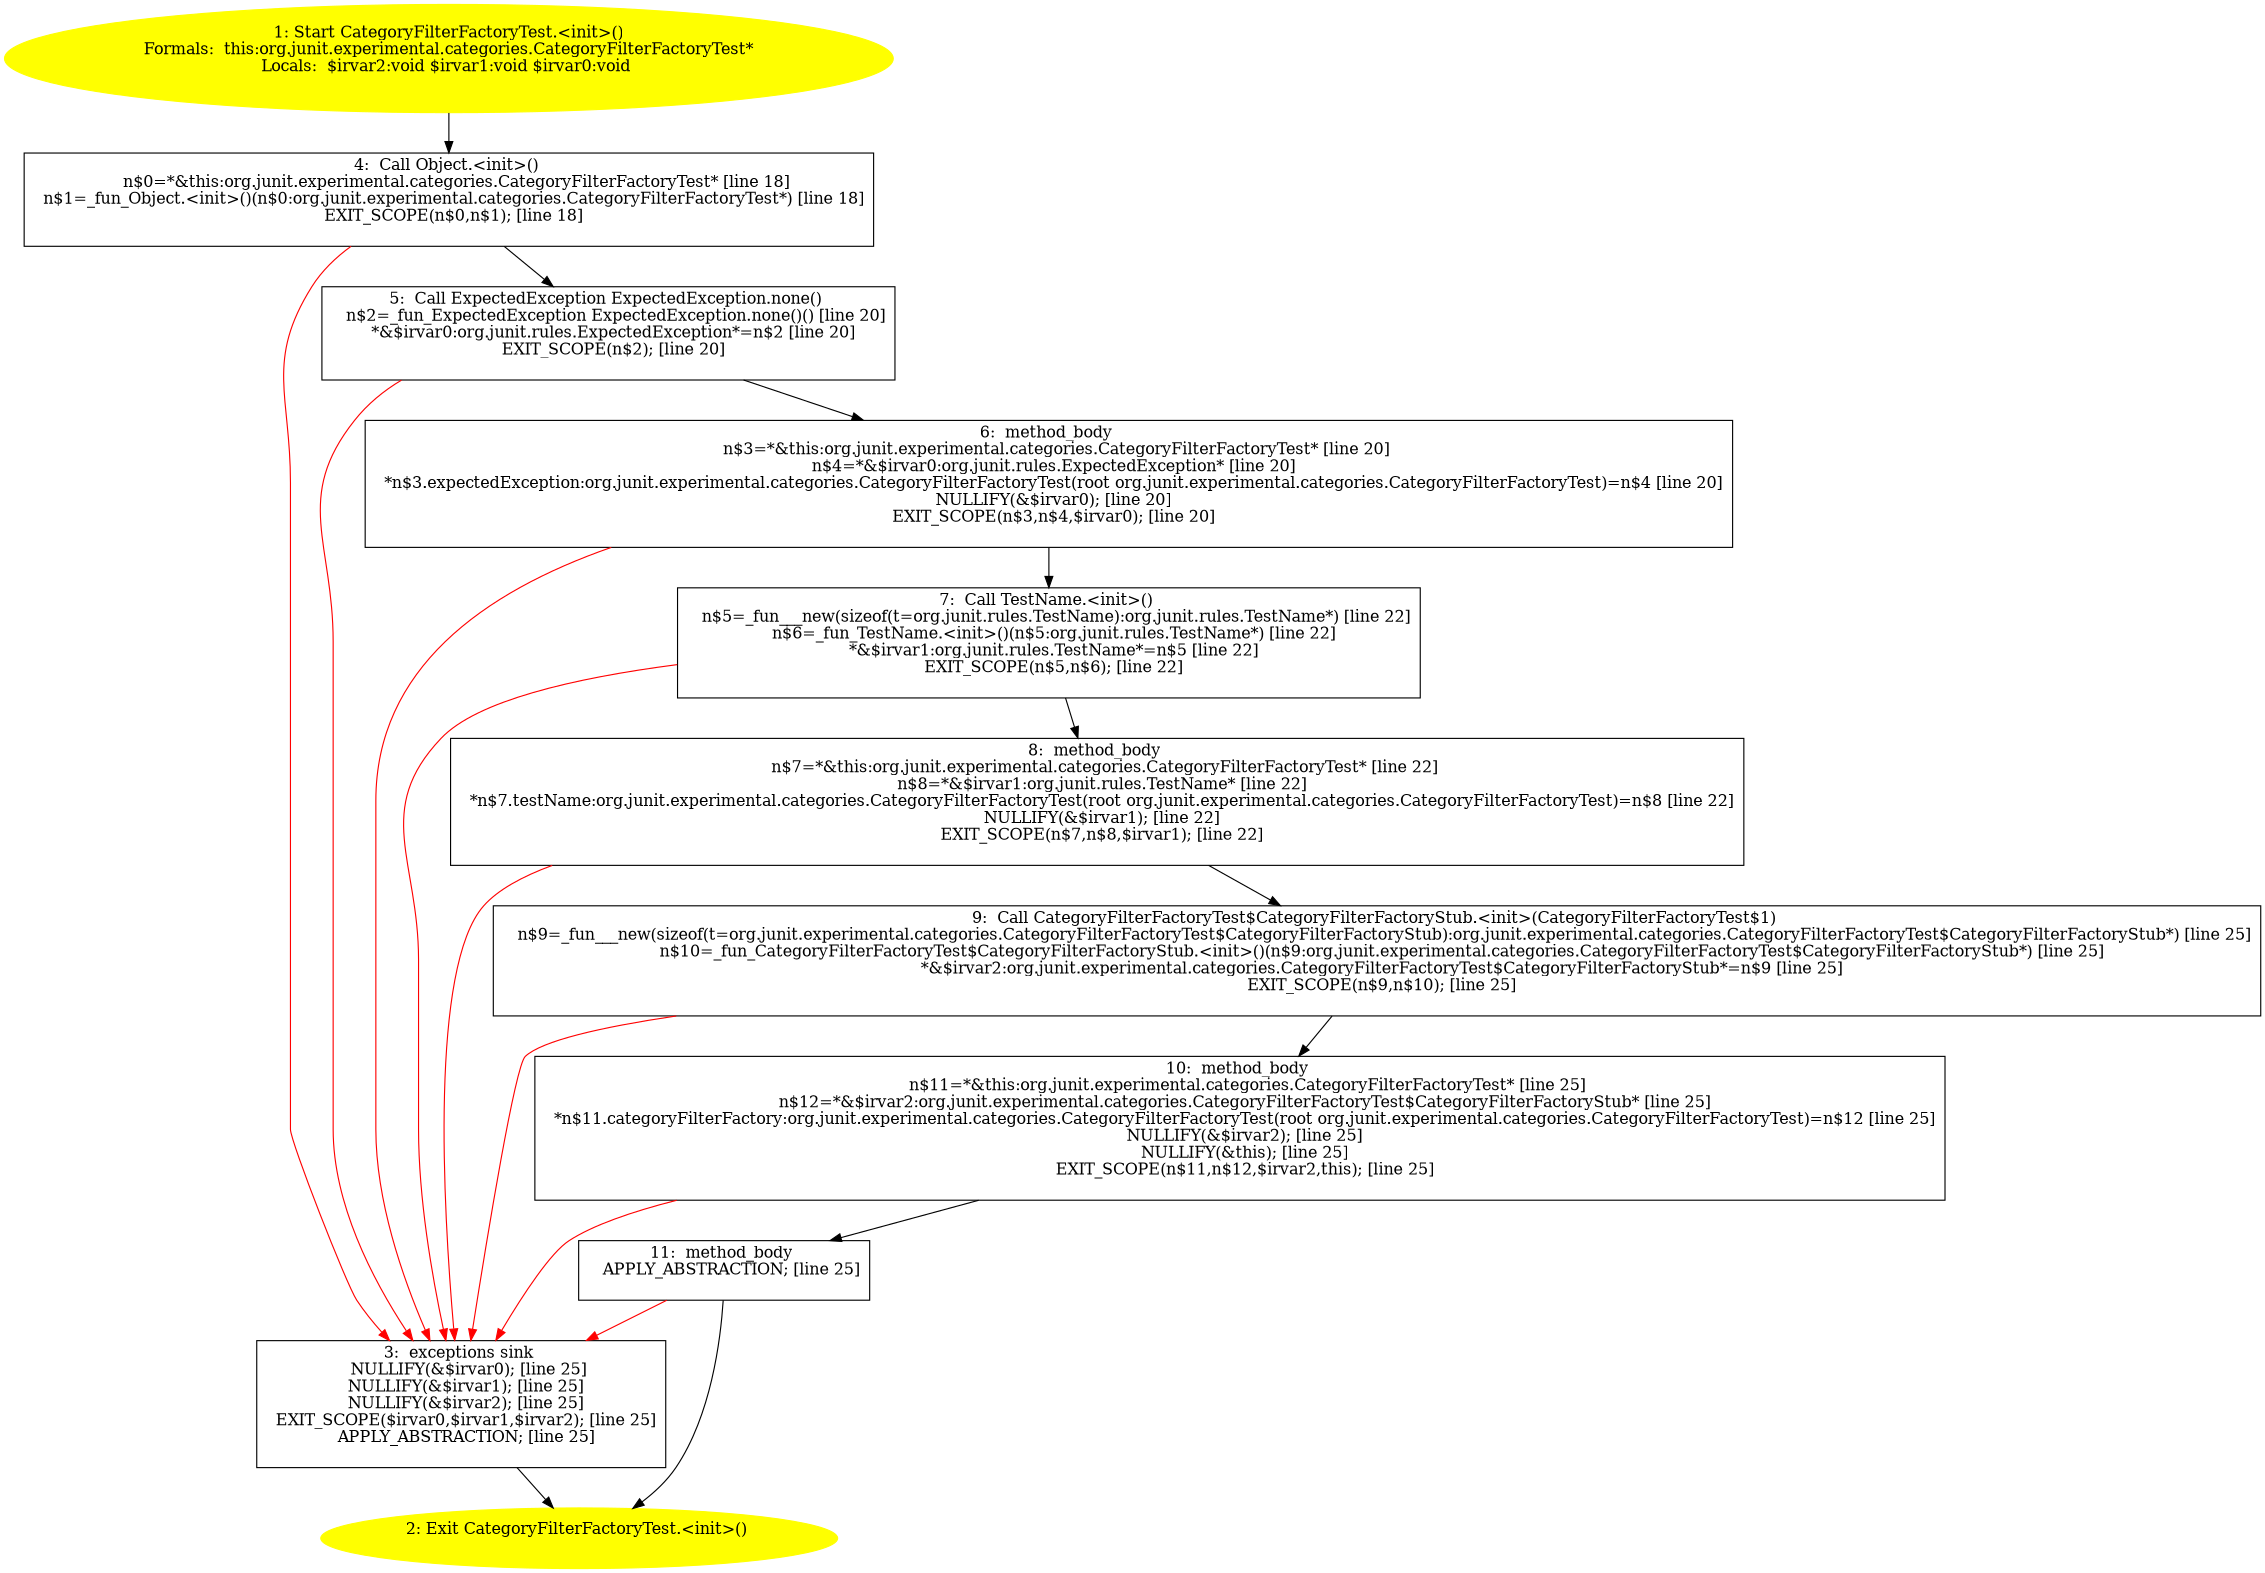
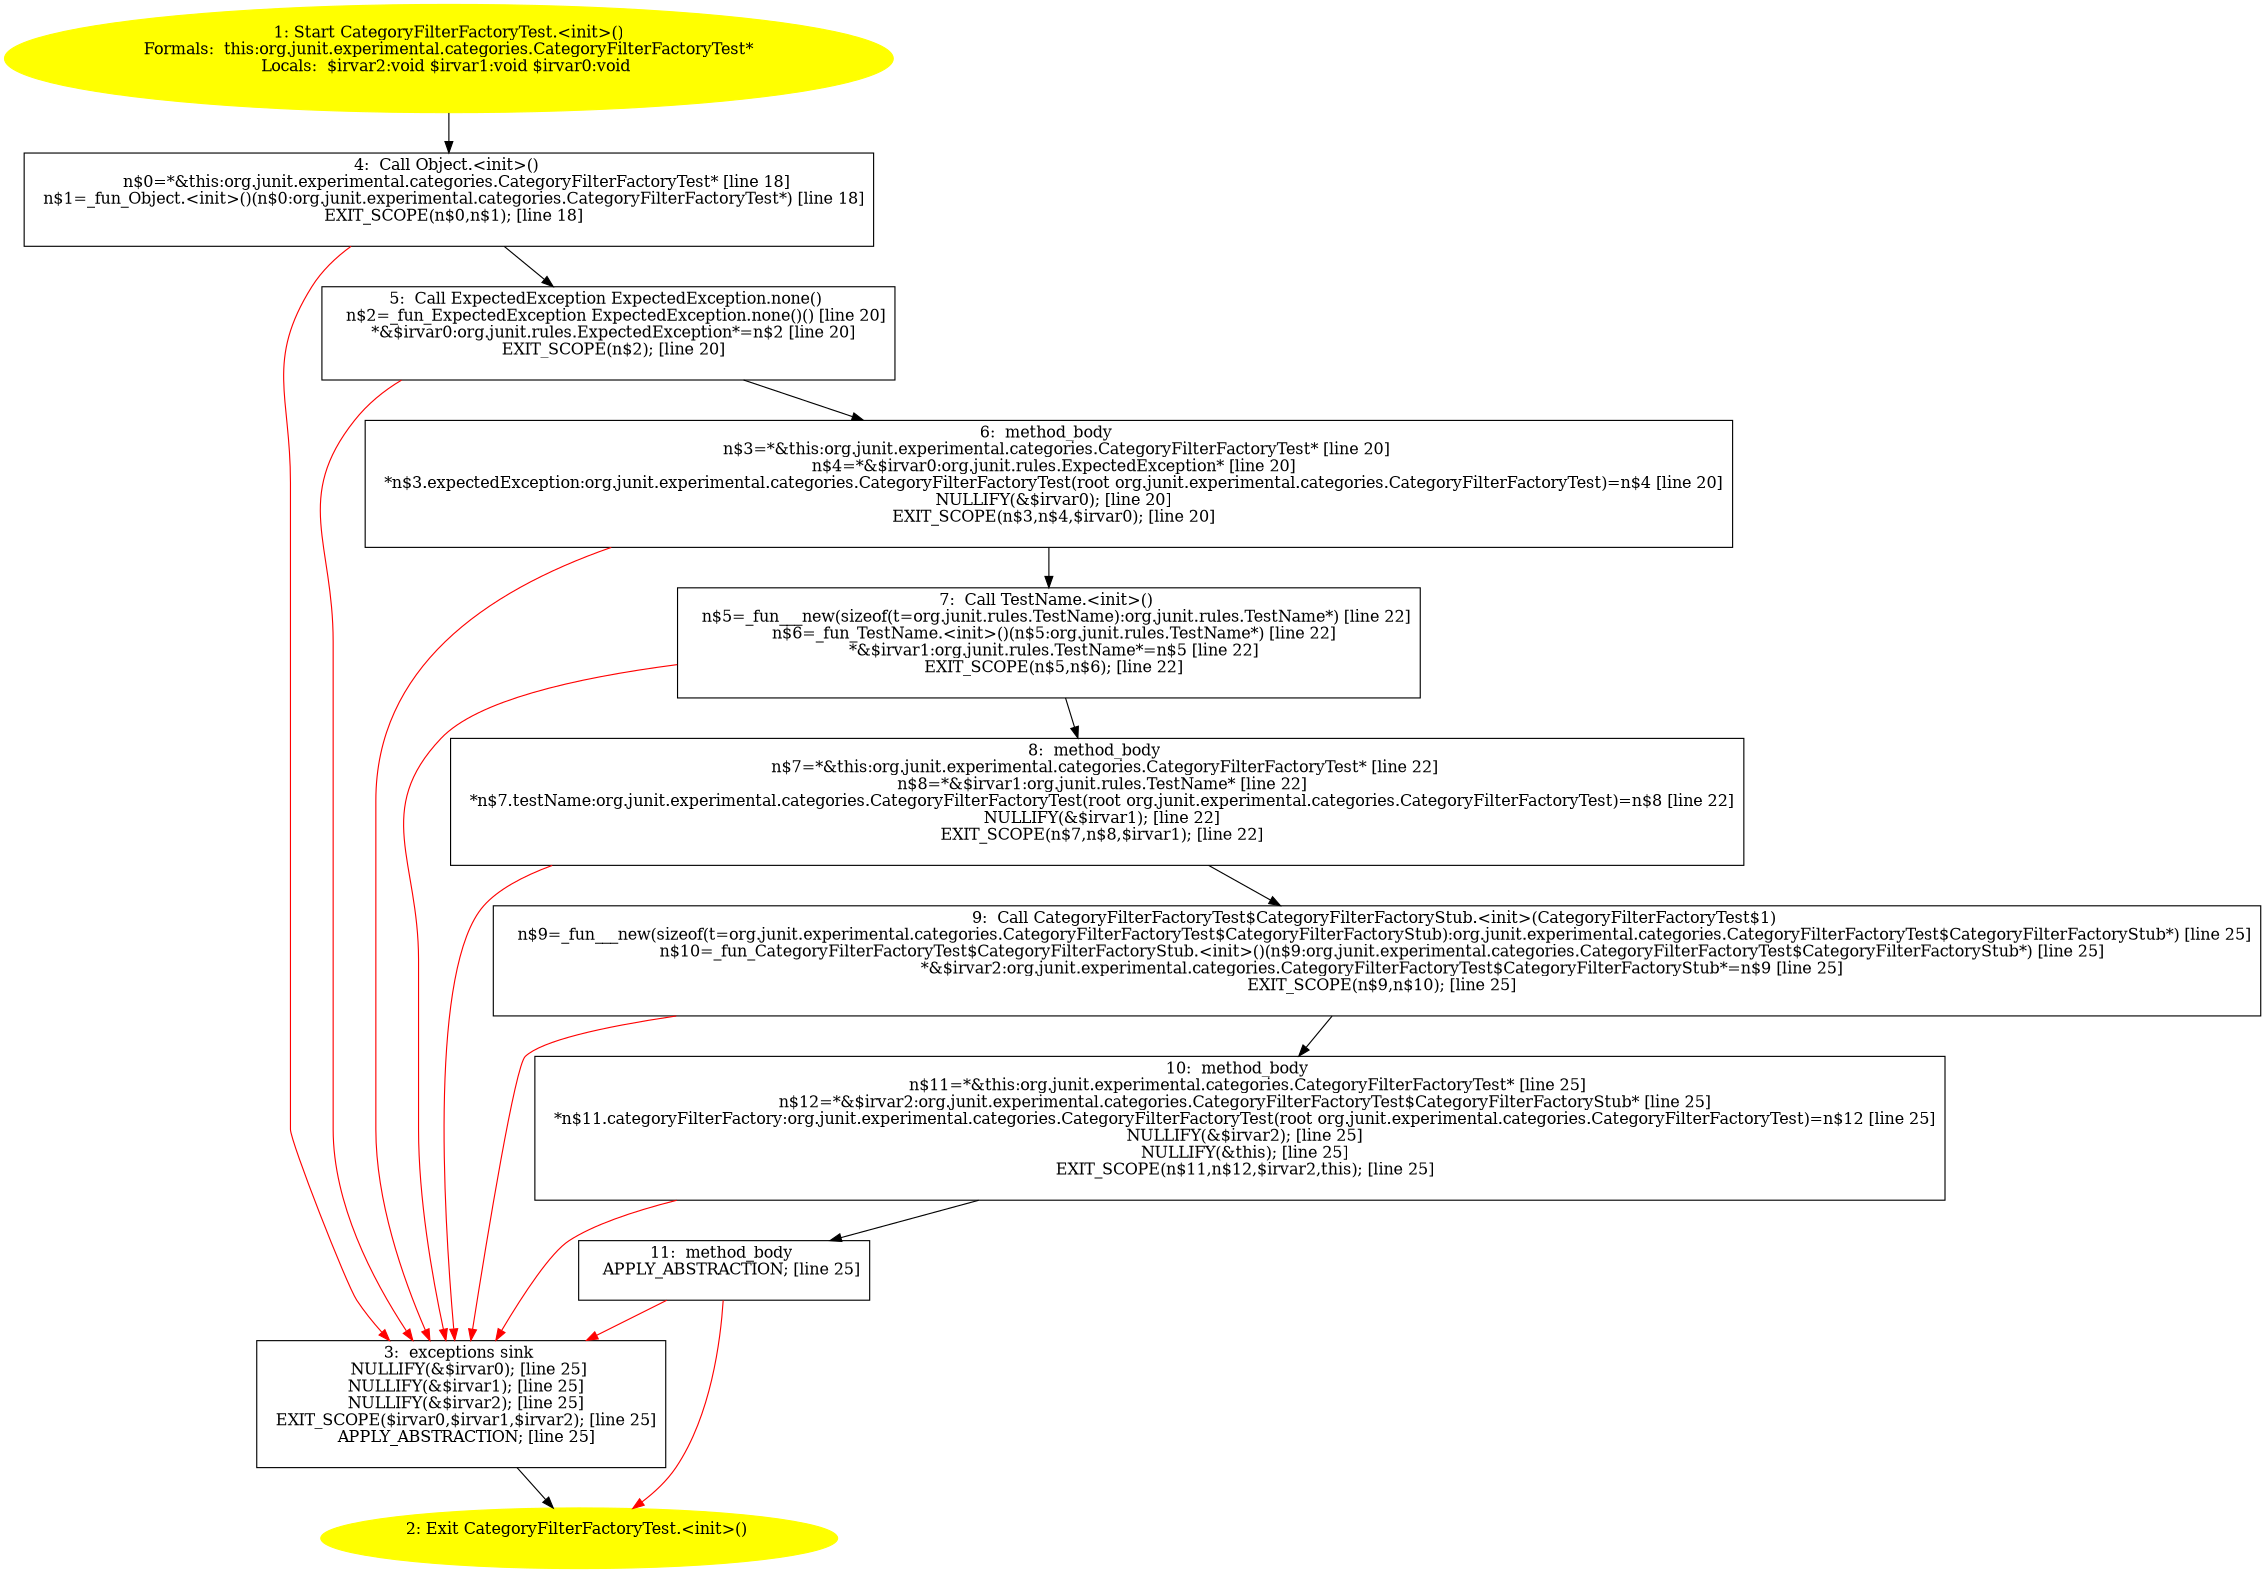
(703, 1410) -> (703, 1410)
